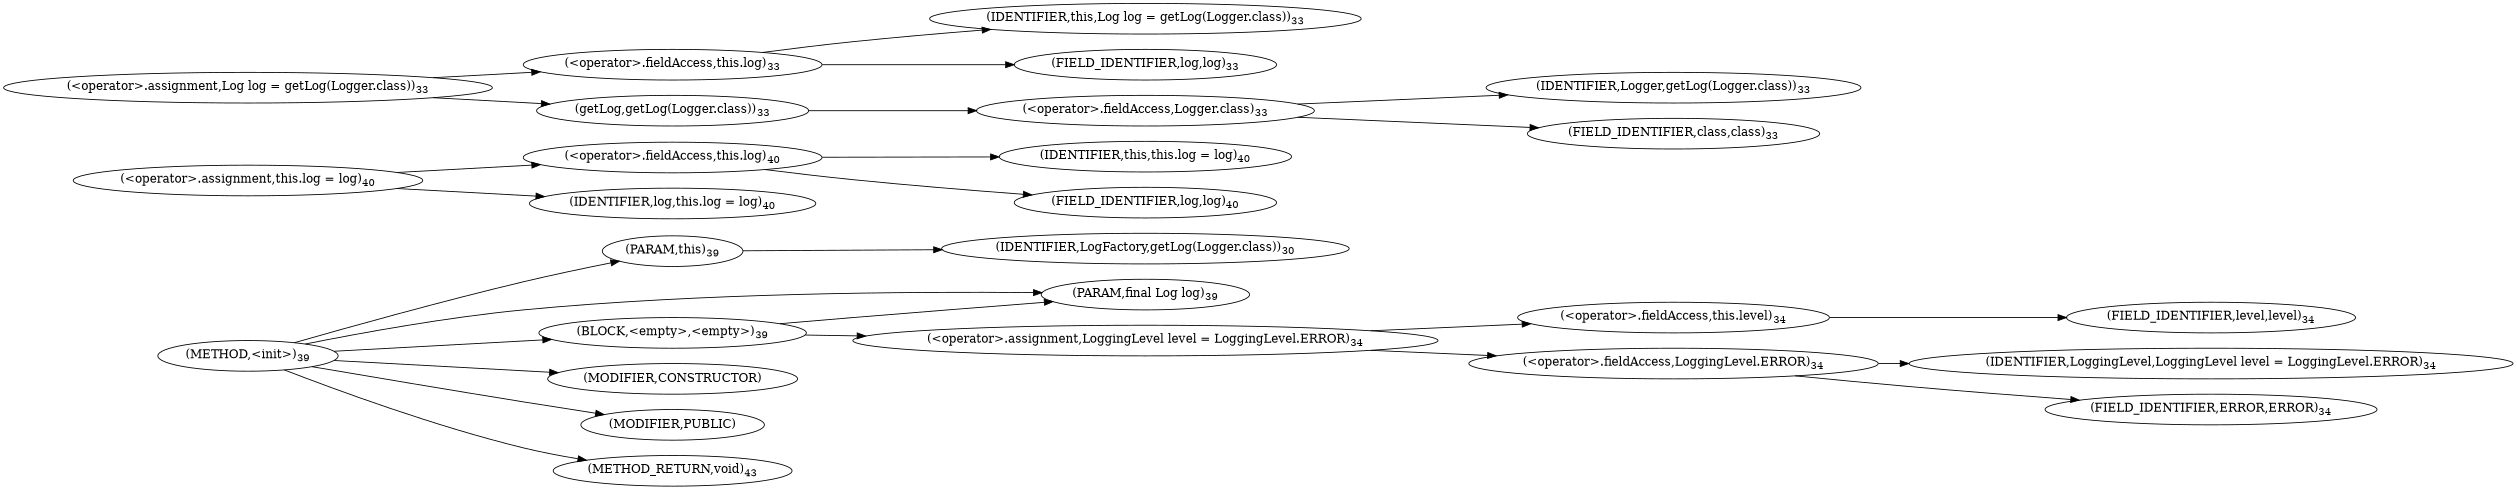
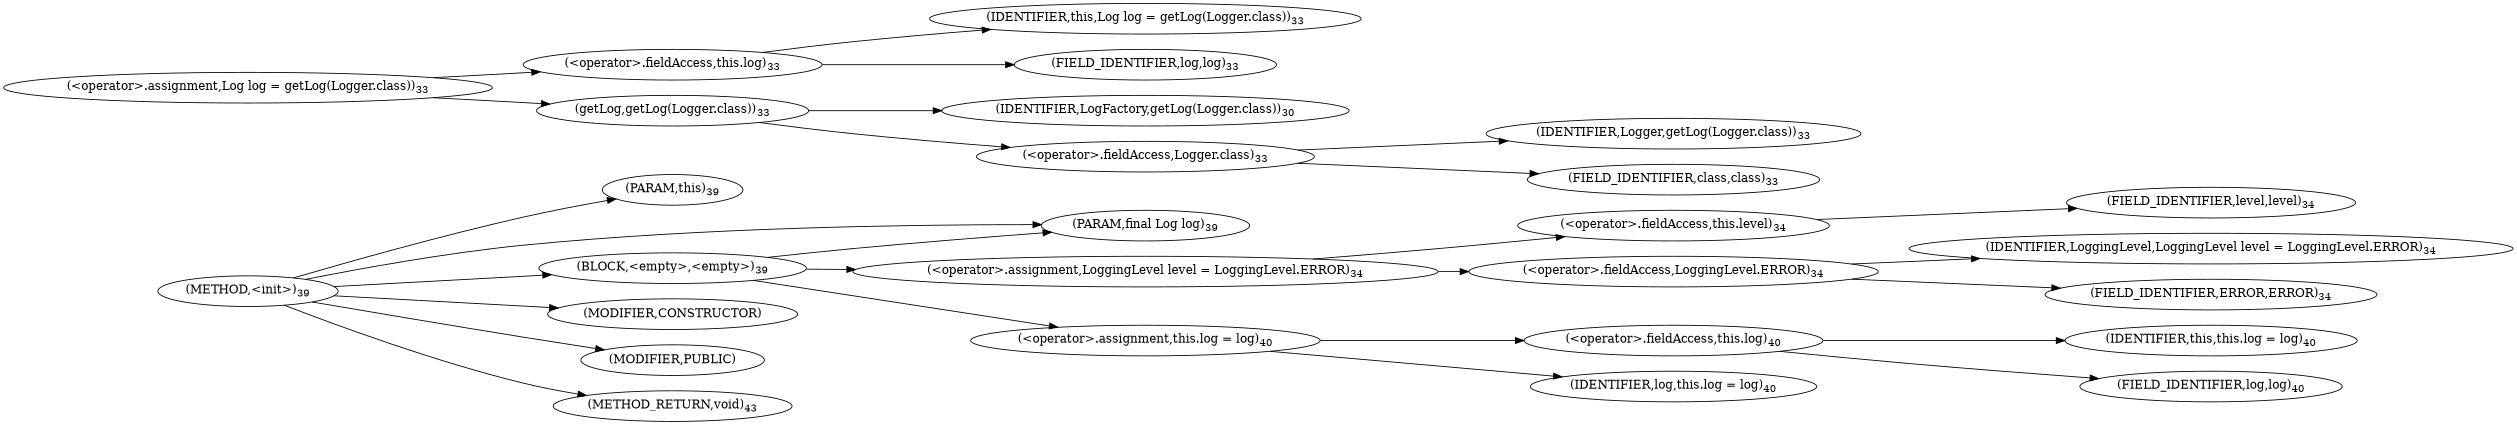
(838, 250) -> (871, 111)
none -> (901, 303)
